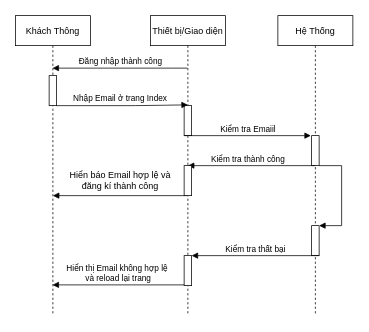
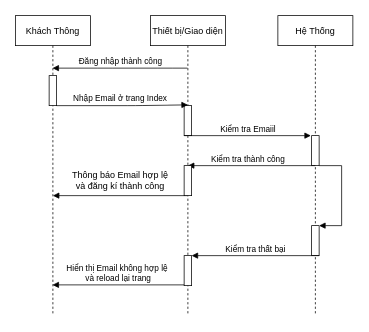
(120, 180) -> (120, 180)
